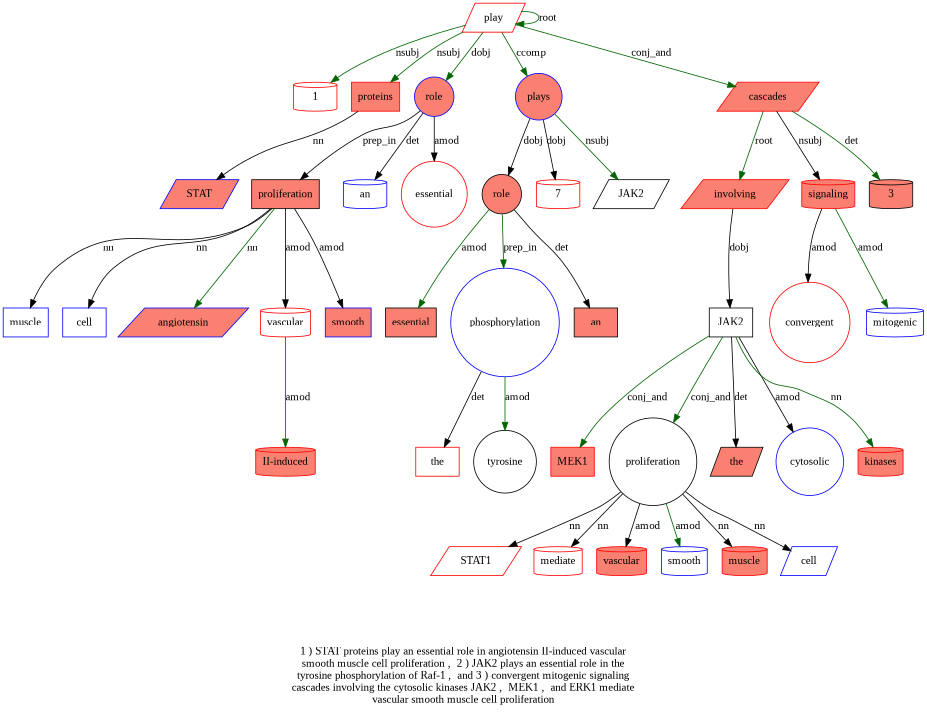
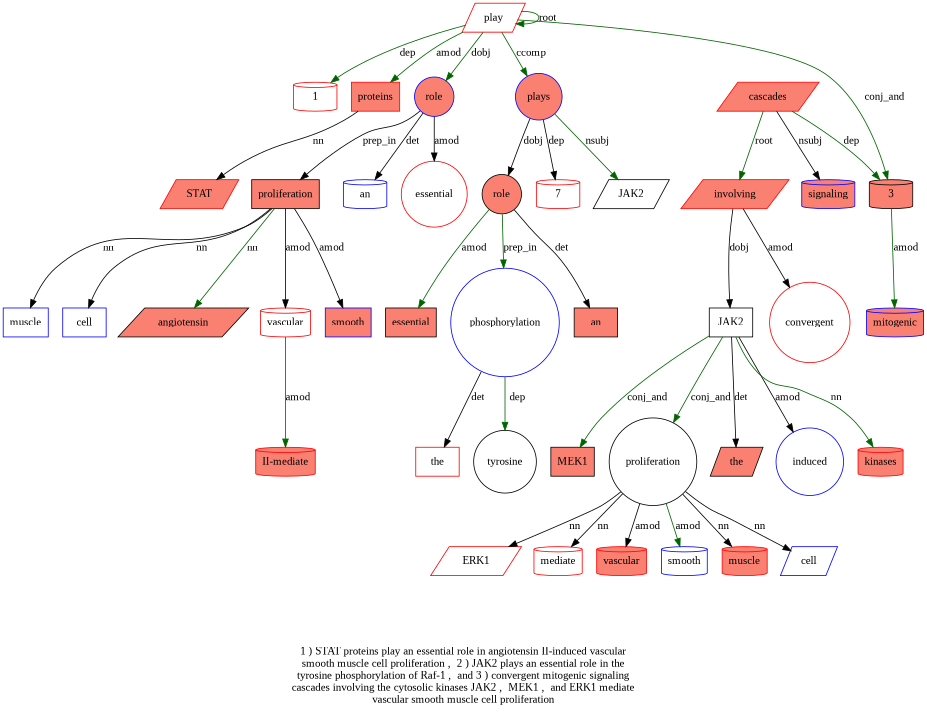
(408, 53) -> (408, 53)
(449, 53) -> (449, 53)
(622, 55) -> (731, 44)
(556, 141) -> (556, 141)
(852, 141) -> (852, 141)
(199, 194) -> (199, 194)
(828, 194) -> (828, 194)
(812, 241) -> (764, 245)
(860, 255) -> (893, 254)
(183, 322) -> (183, 322)
(895, 322) -> (895, 322)
(517, 397) -> (517, 397)
(285, 462) -> (285, 462)
(573, 462) -> (573, 462)
(810, 462) -> (810, 462)
(476, 561) -> (476, 561)
